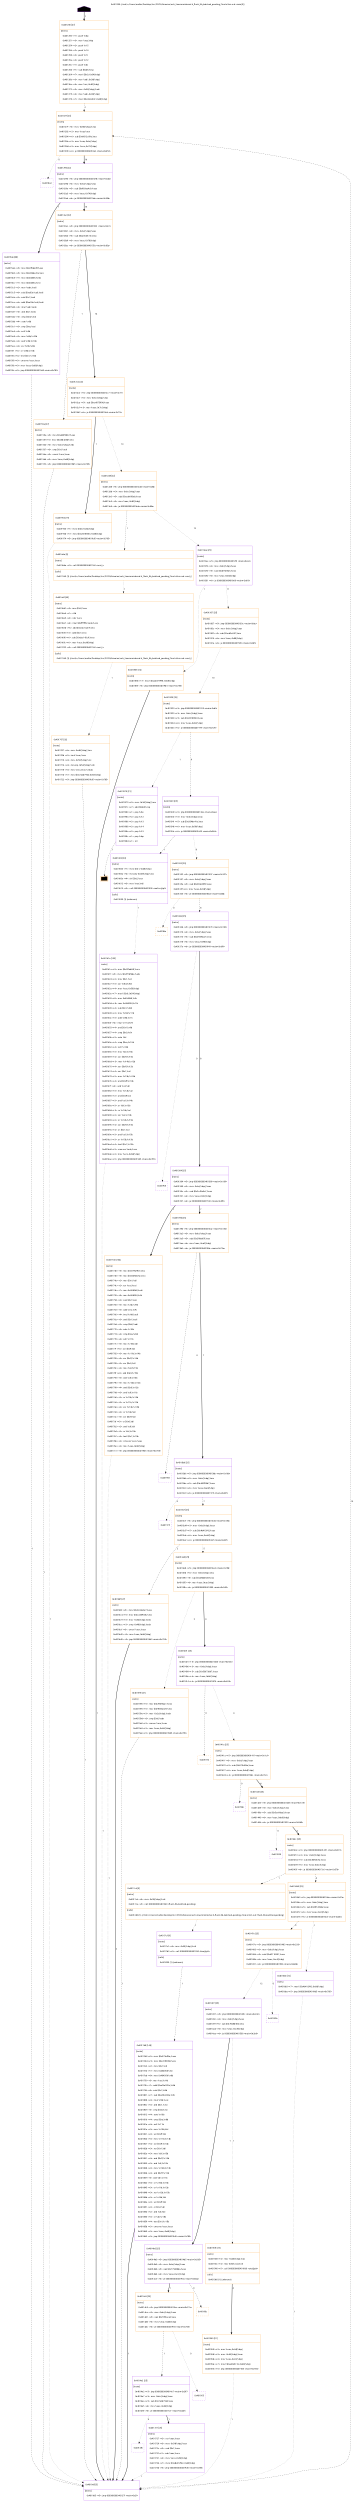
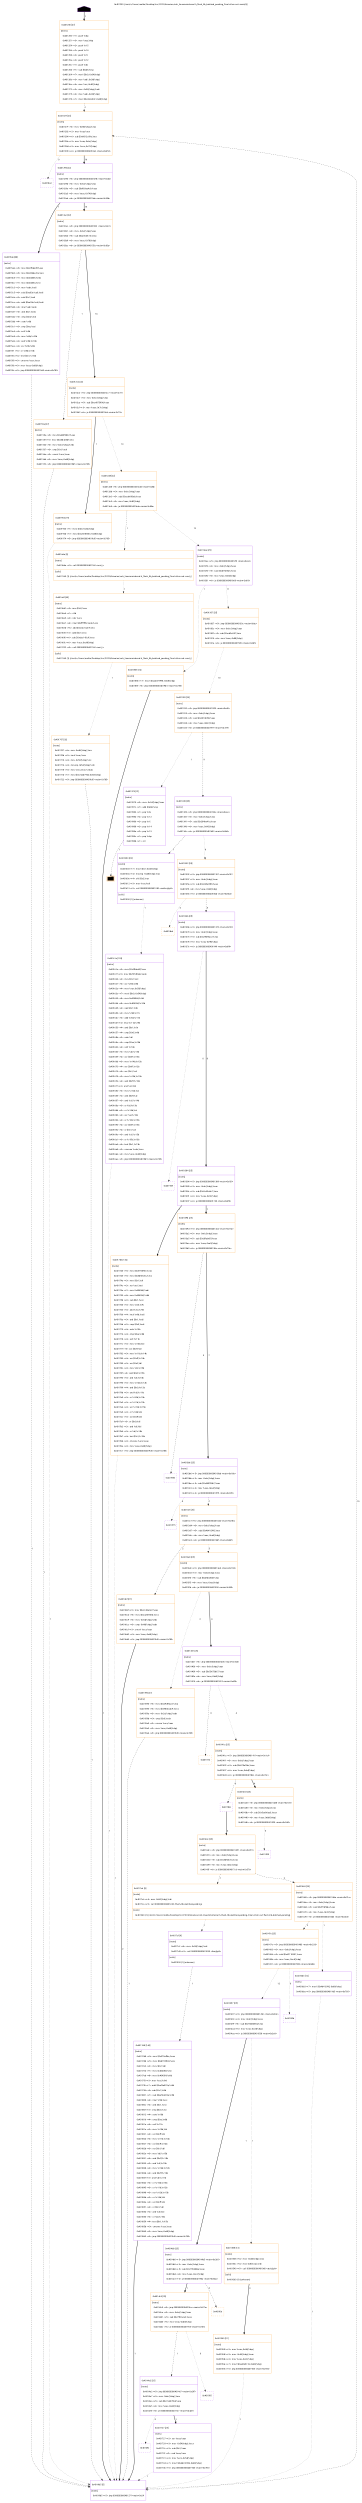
(295, 1830) -> (226, 1822)
